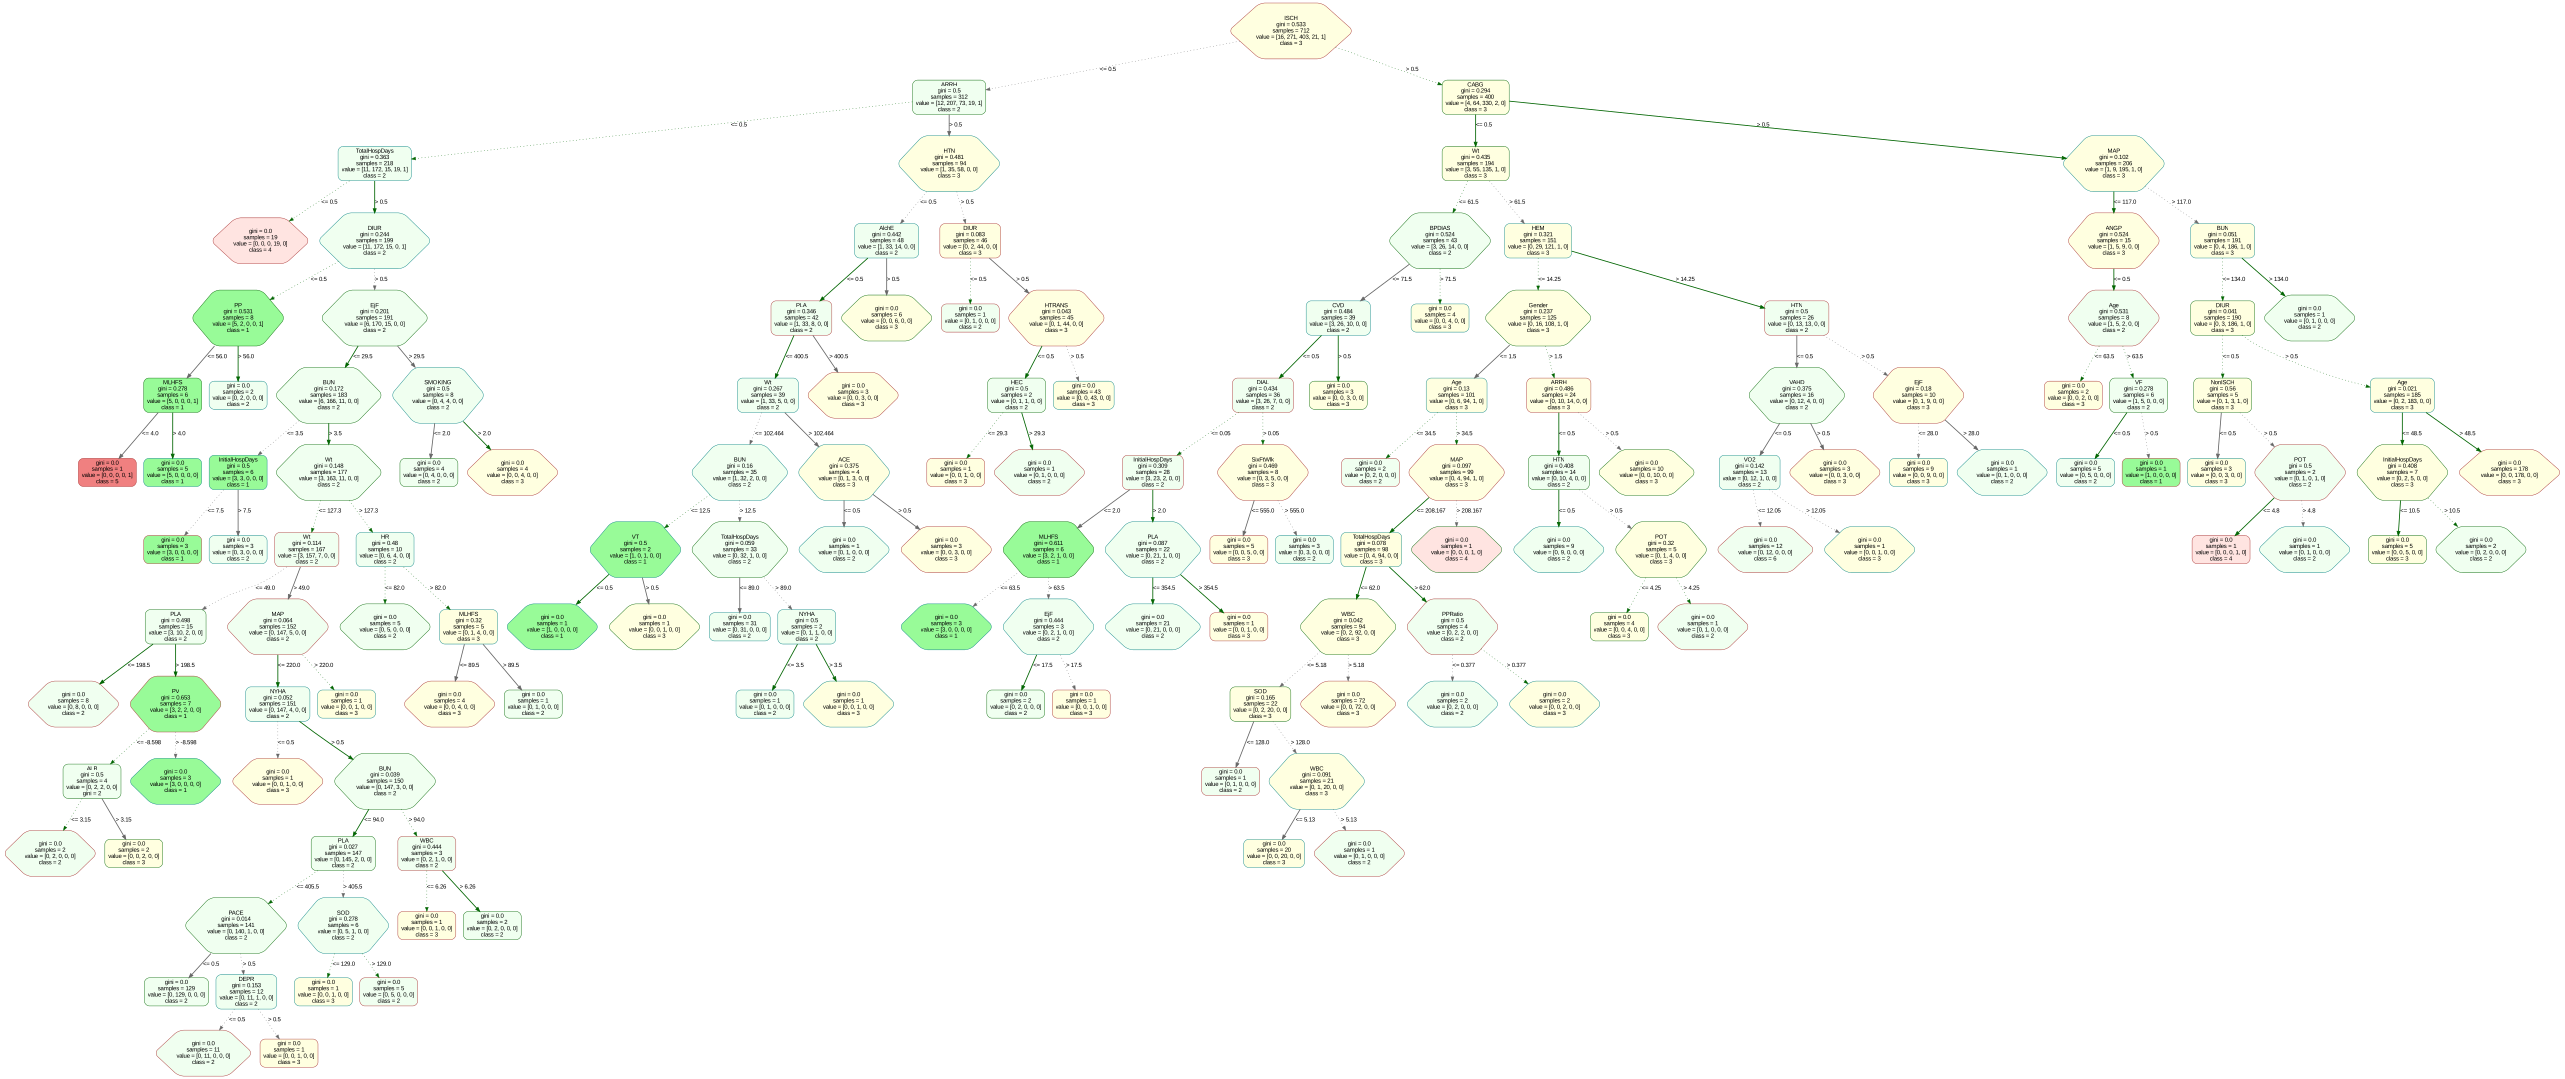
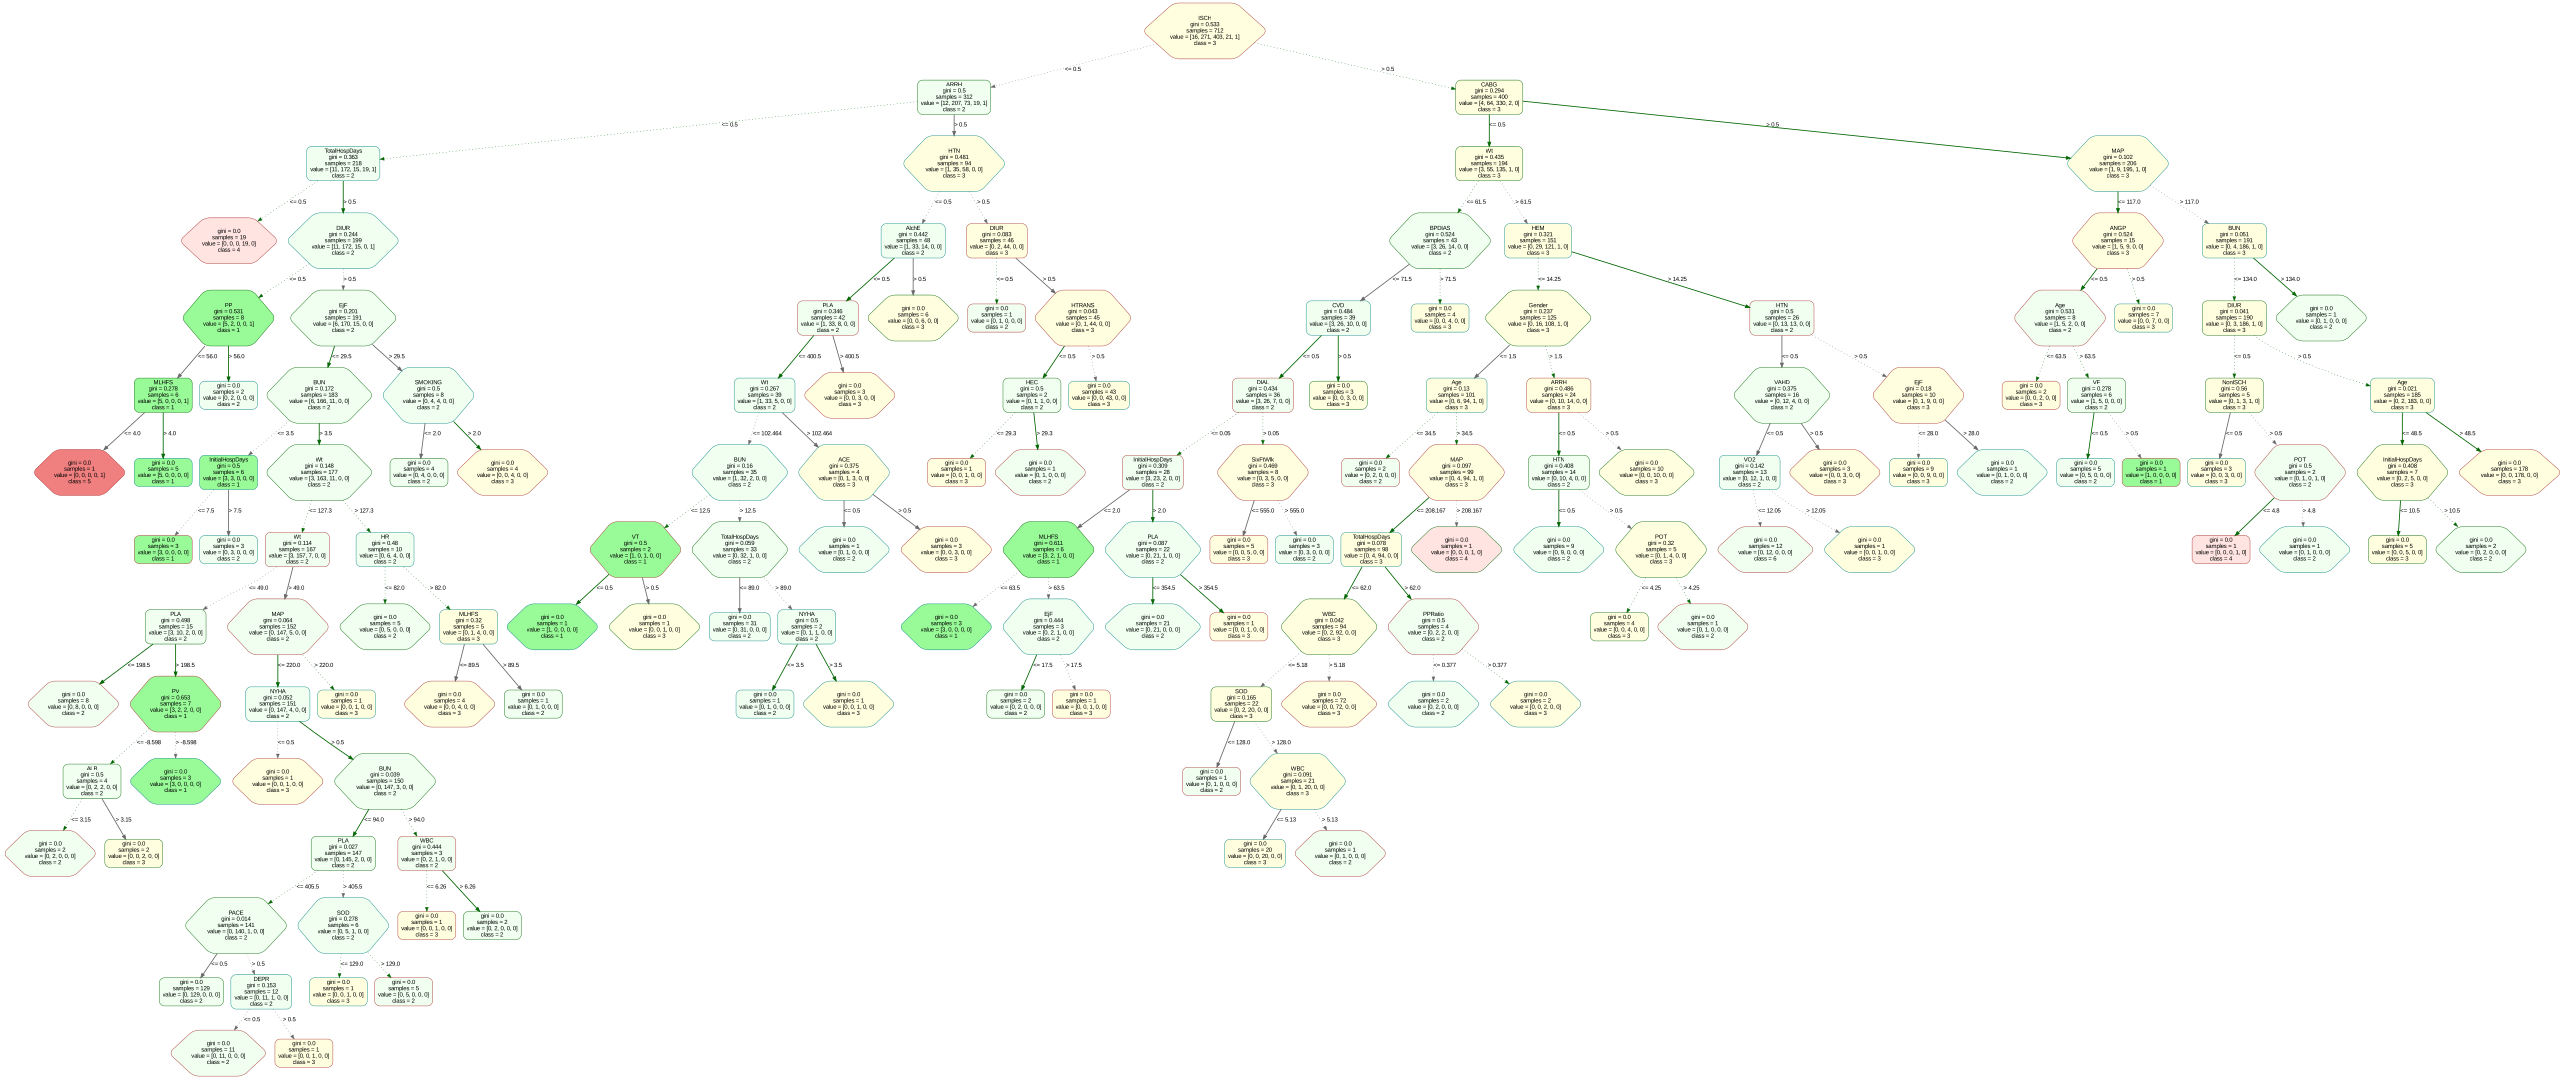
none -> (2144, 318)
(107, 472) -> (80, 472)
(635, 550) -> (635, 550)
(92, 781) -> (92, 781)
